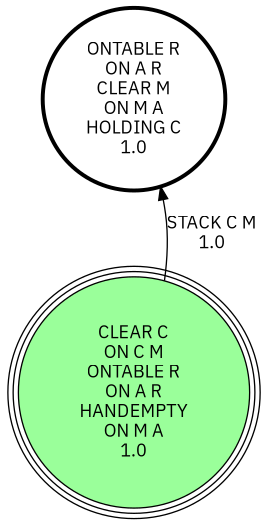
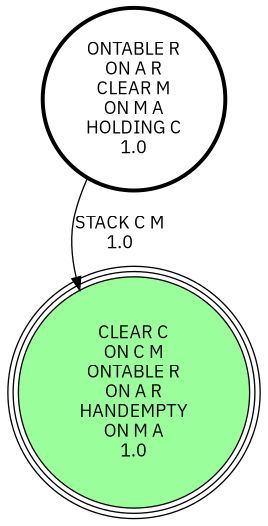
(167, 240) -> (73, 227)
